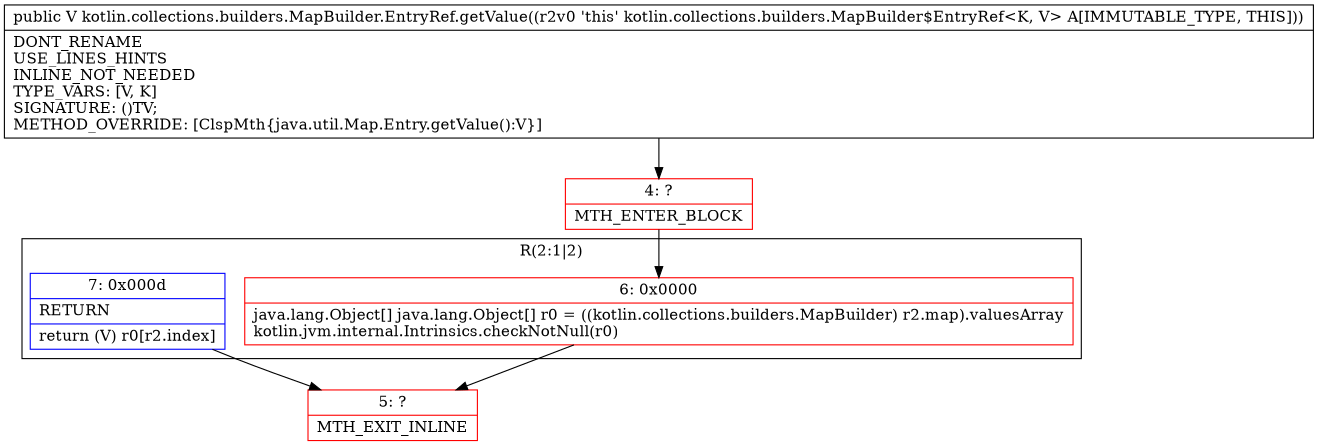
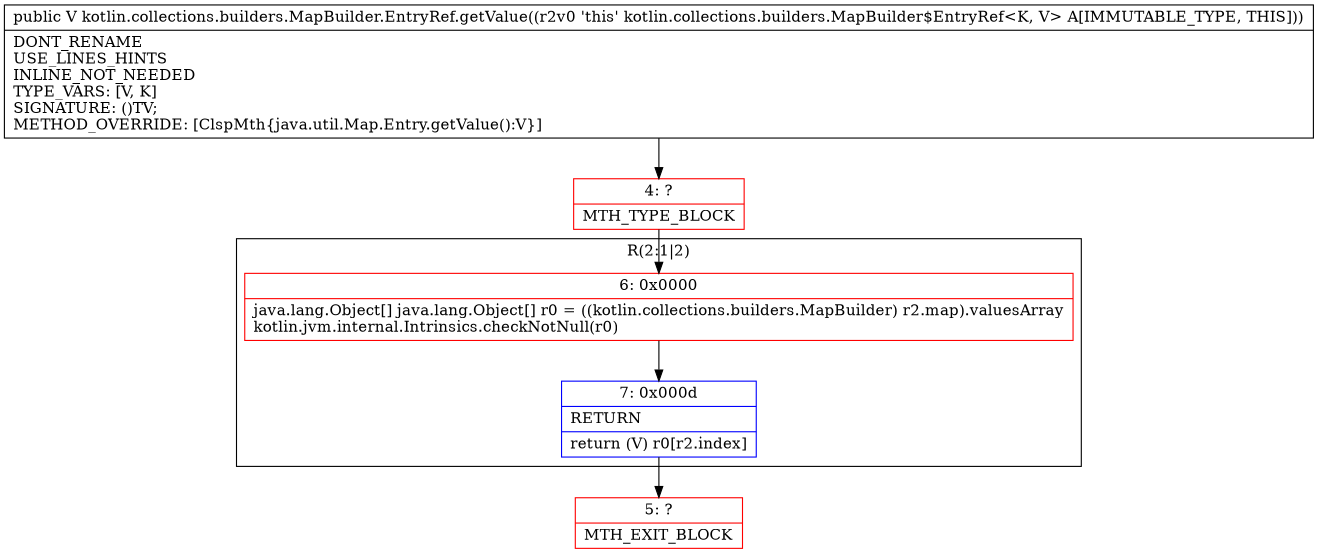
(659, 216) -> (659, 216)
(520, 365) -> (659, 355)
(393, 427) -> (659, 535)
